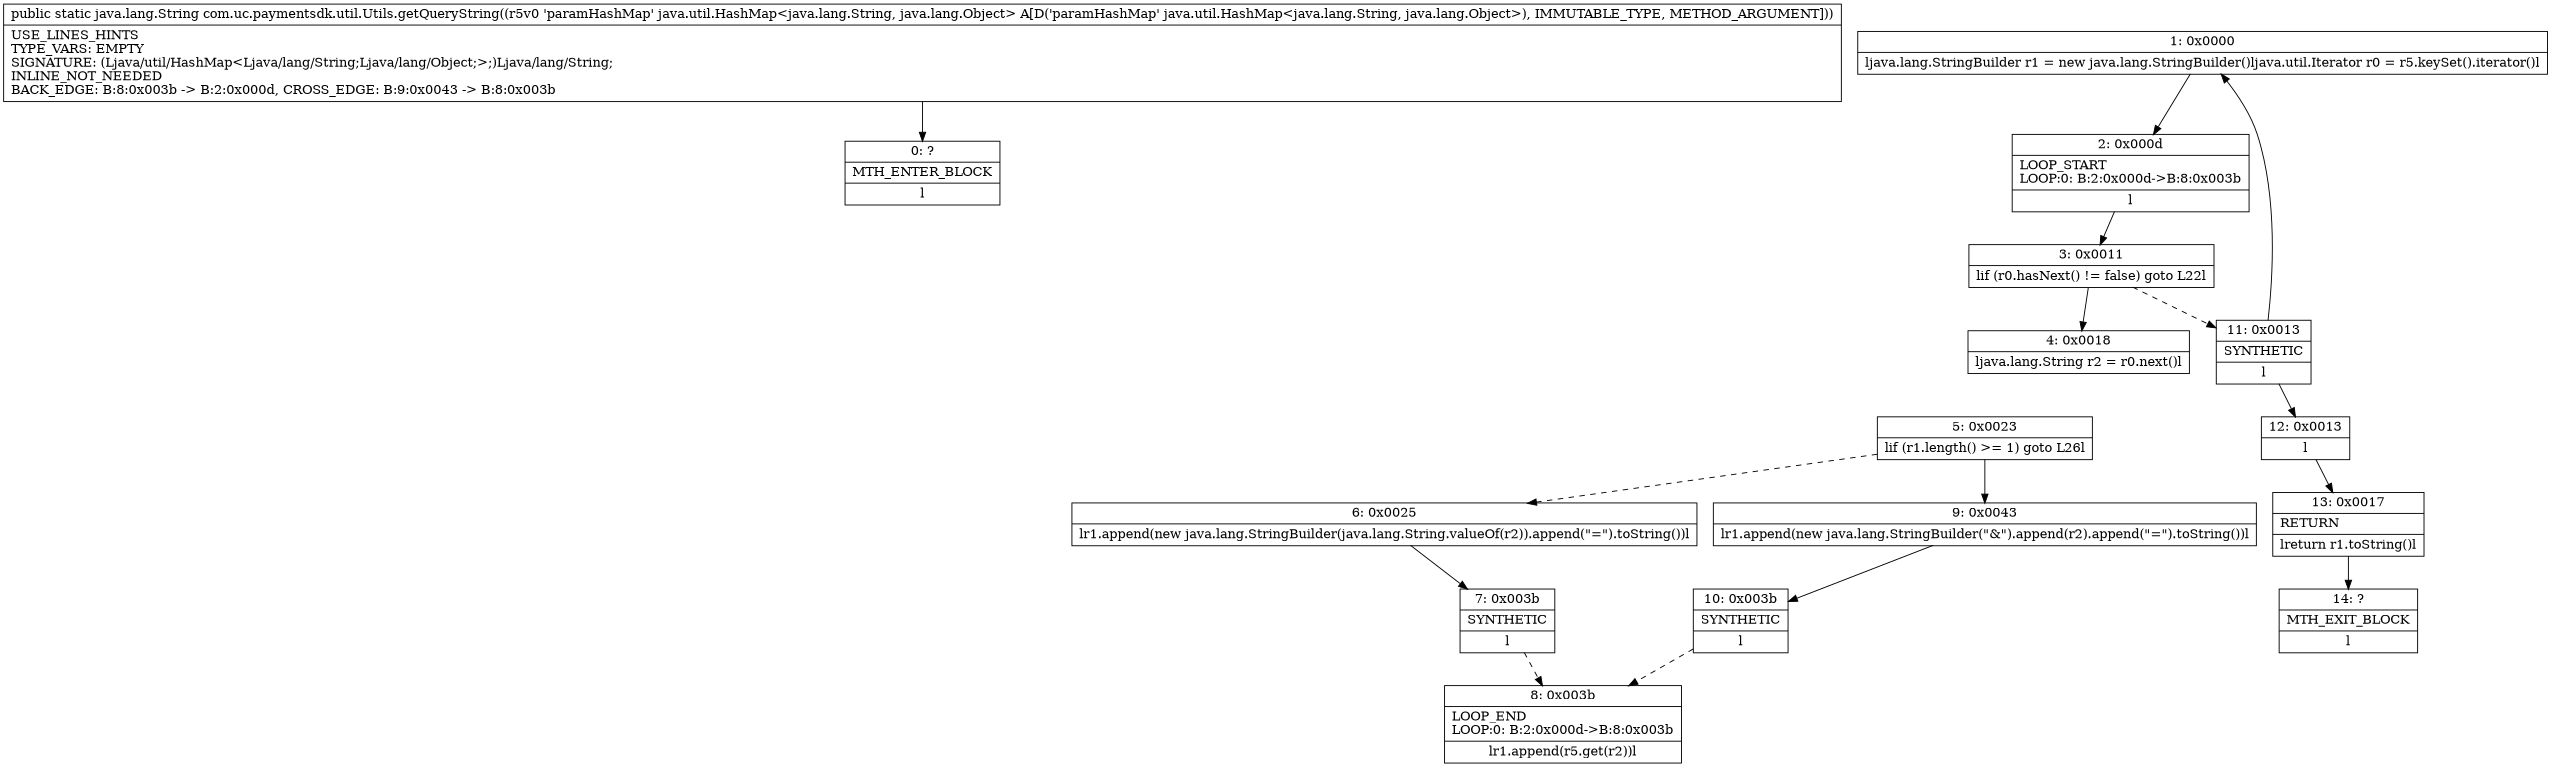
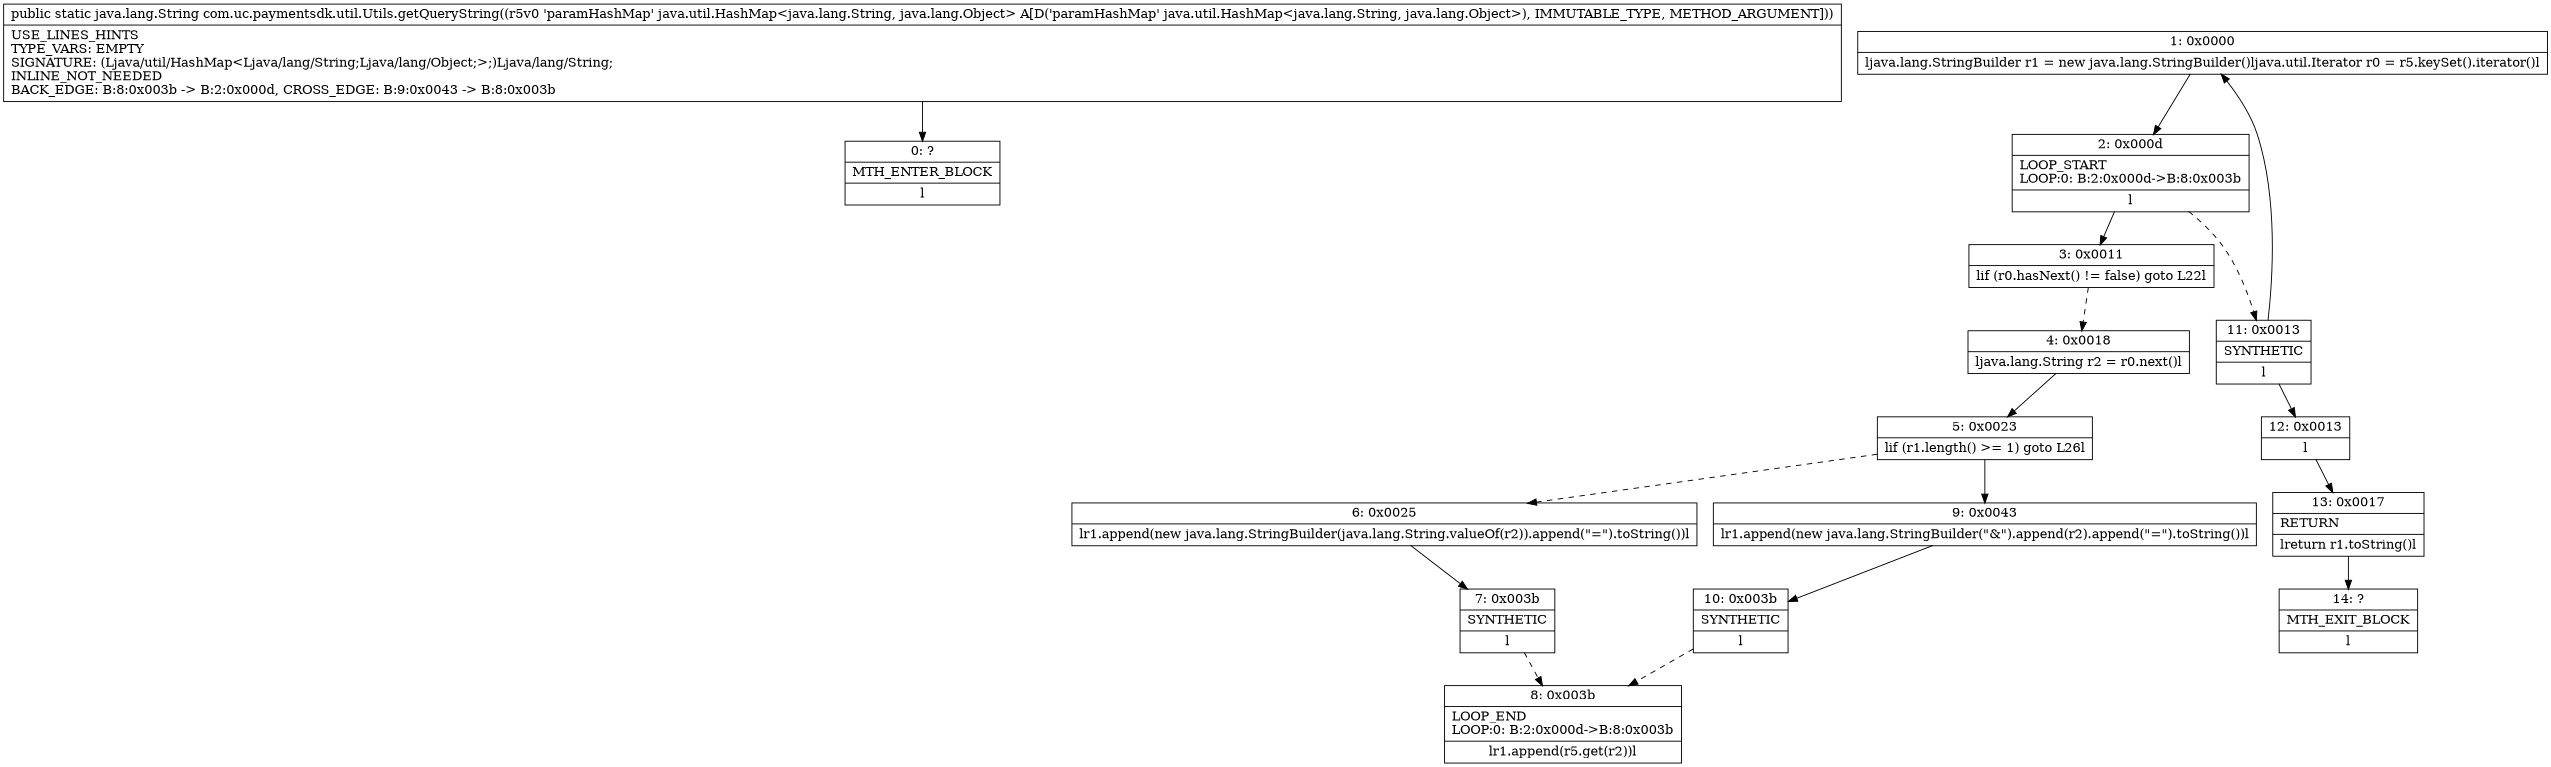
(2086, 305) -> (2086, 305)
(2170, 305) -> (2229, 256)
none -> (2035, 392)
